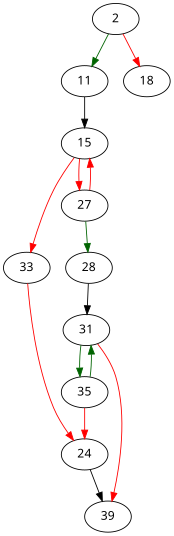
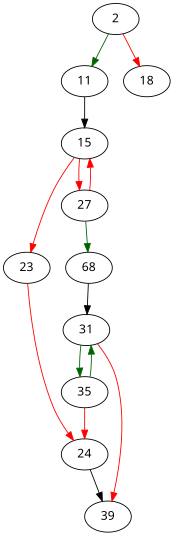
(27, 268) -> (27, 268)
(89, 268) -> (89, 268)
